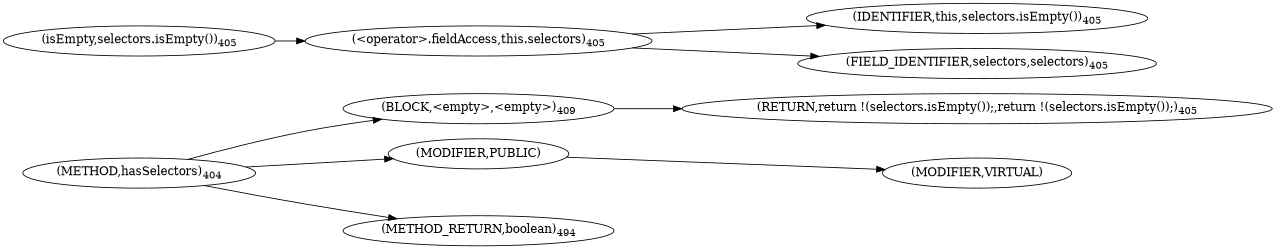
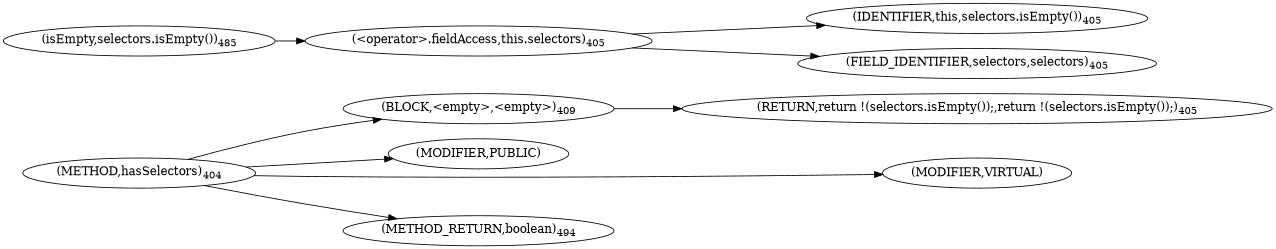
(227, 40) -> (227, 40)
(722, 163) -> (564, 177)
